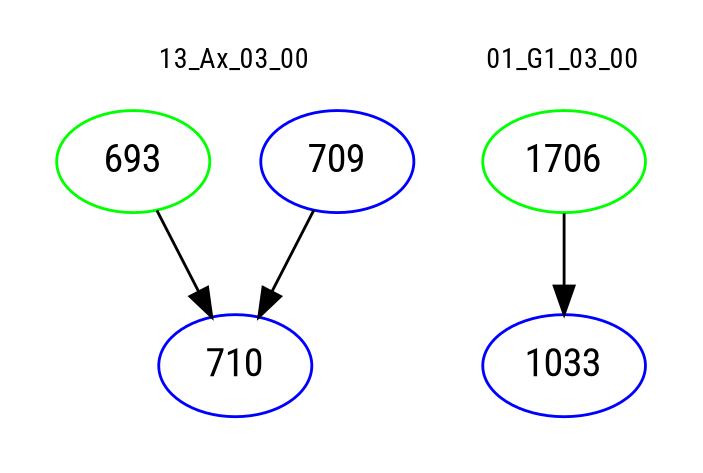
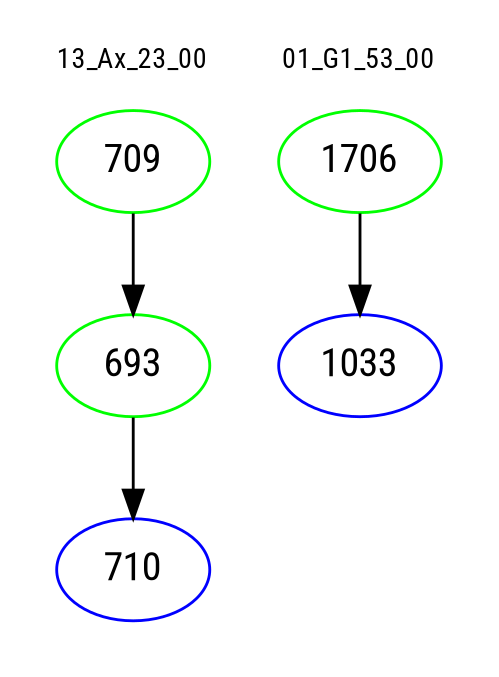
(235, 61) -> (133, 61)
(564, 61) -> (360, 61)
(337, 162) -> (133, 162)
(293, 251) -> (133, 250)
